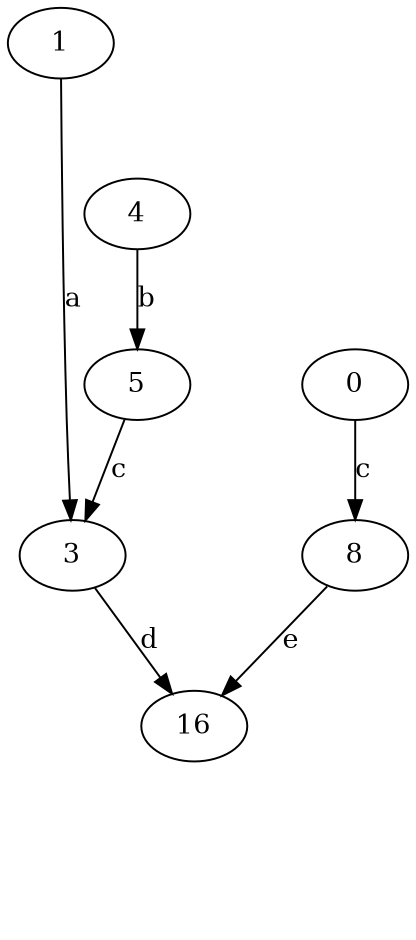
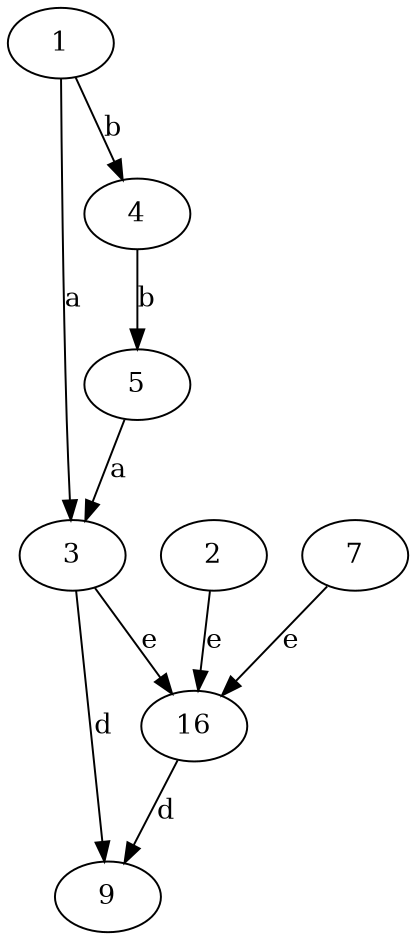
none -> (95, 120)
(355, 385) -> none
(119, 470) -> (119, 470)
none -> (214, 555)
(355, 555) -> (355, 555)
(150, 641) -> (150, 641)
none -> (108, 897)
